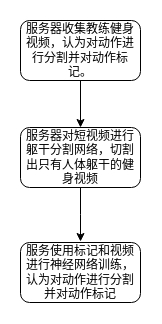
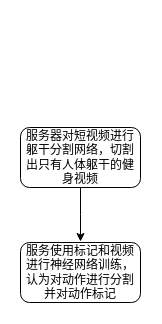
(81, 51) -> none
(81, 101) -> none
